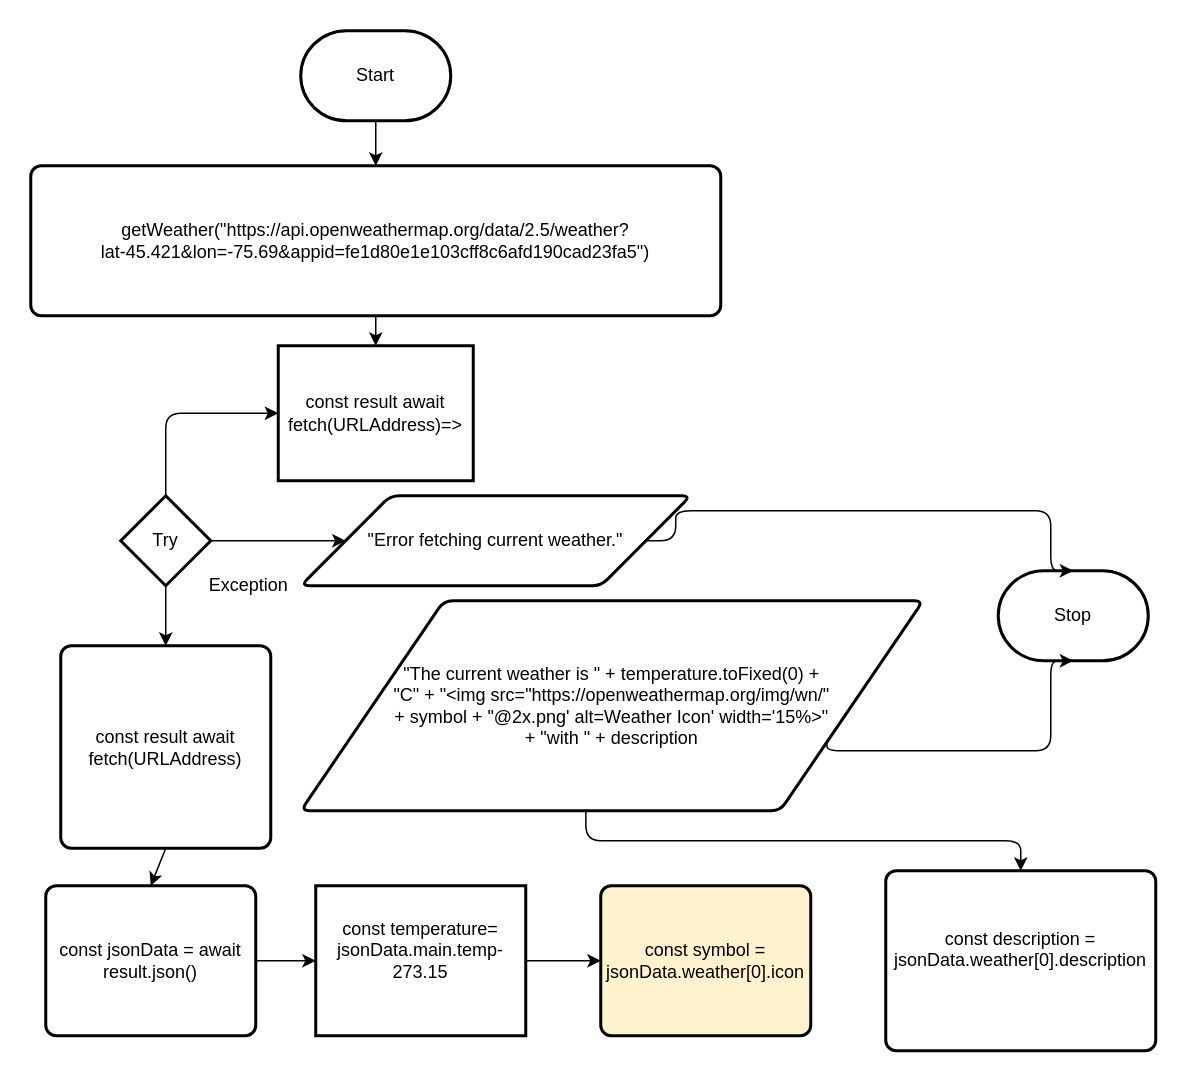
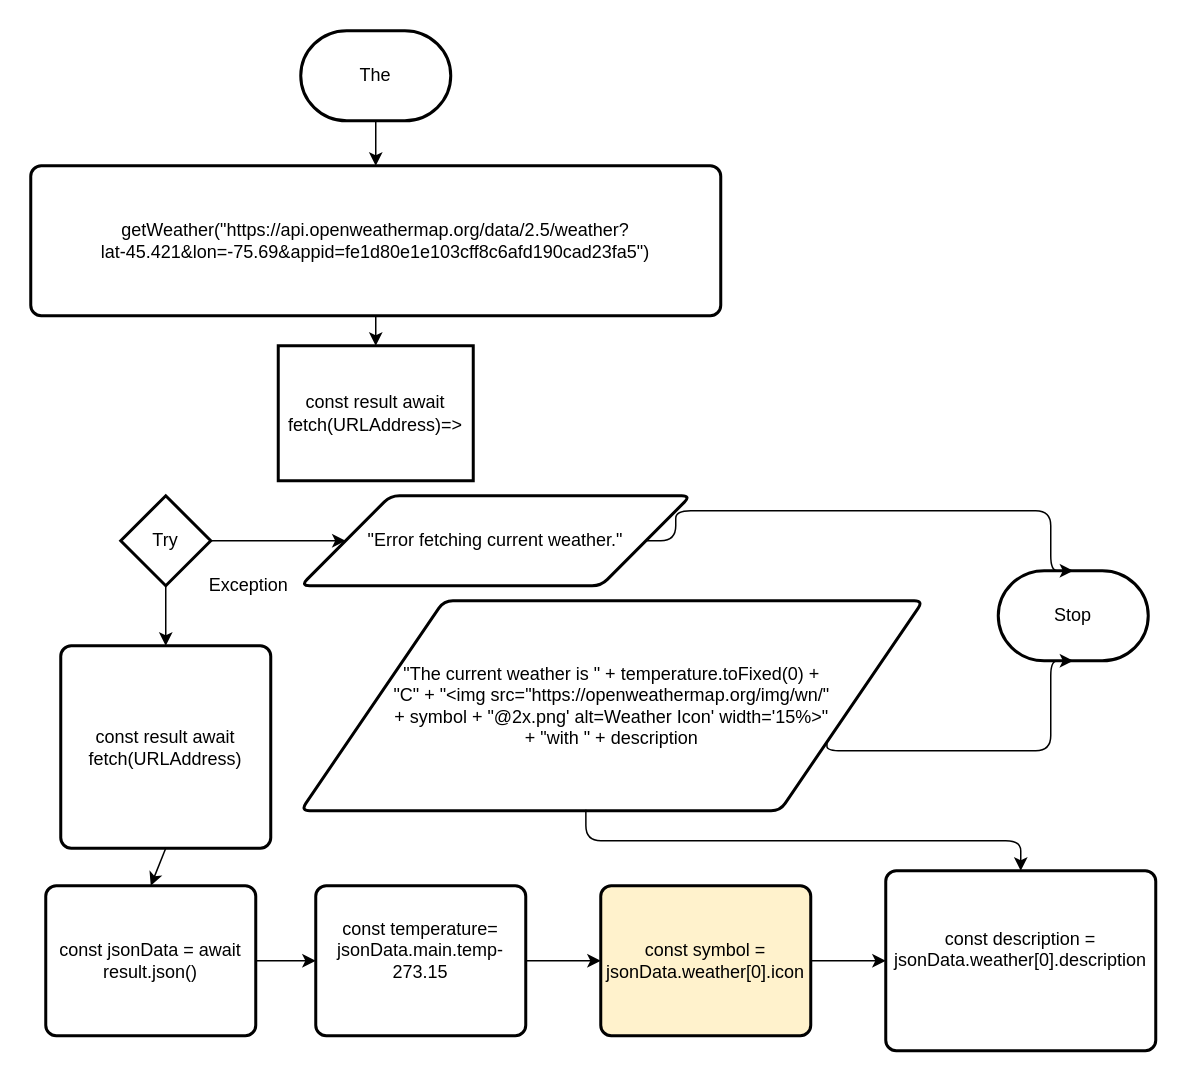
(376, 76) -> (376, 76)
(181, 413) -> none
(421, 961) -> (421, 961)
none -> (843, 961)
